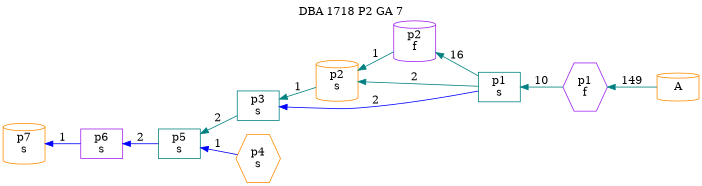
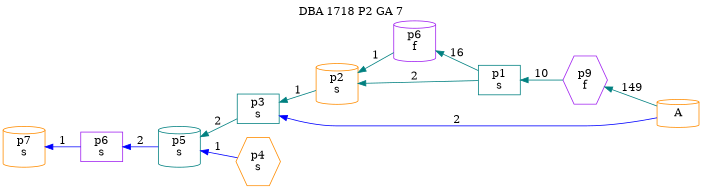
(415, 41) -> (415, 41)
(585, 87) -> (585, 80)
(383, 106) -> (472, 126)
(179, 144) -> (179, 147)
